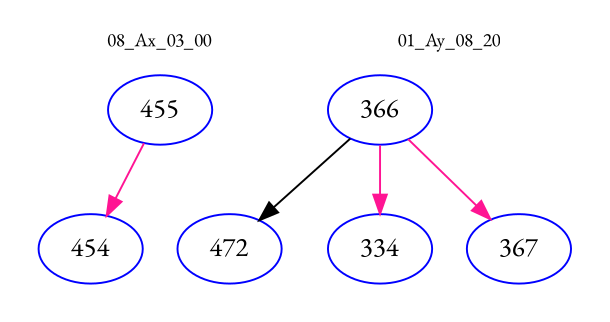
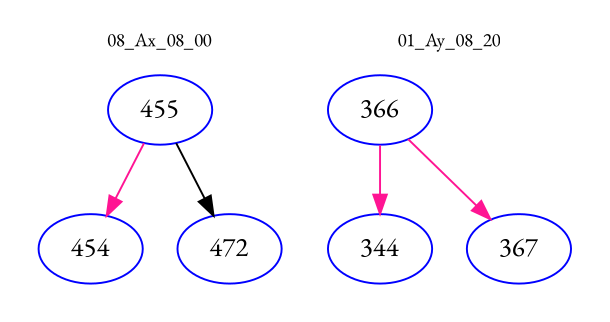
(160, 41) -> (160, 41)
(325, 161) -> (190, 171)
(380, 249) -> (380, 249)
